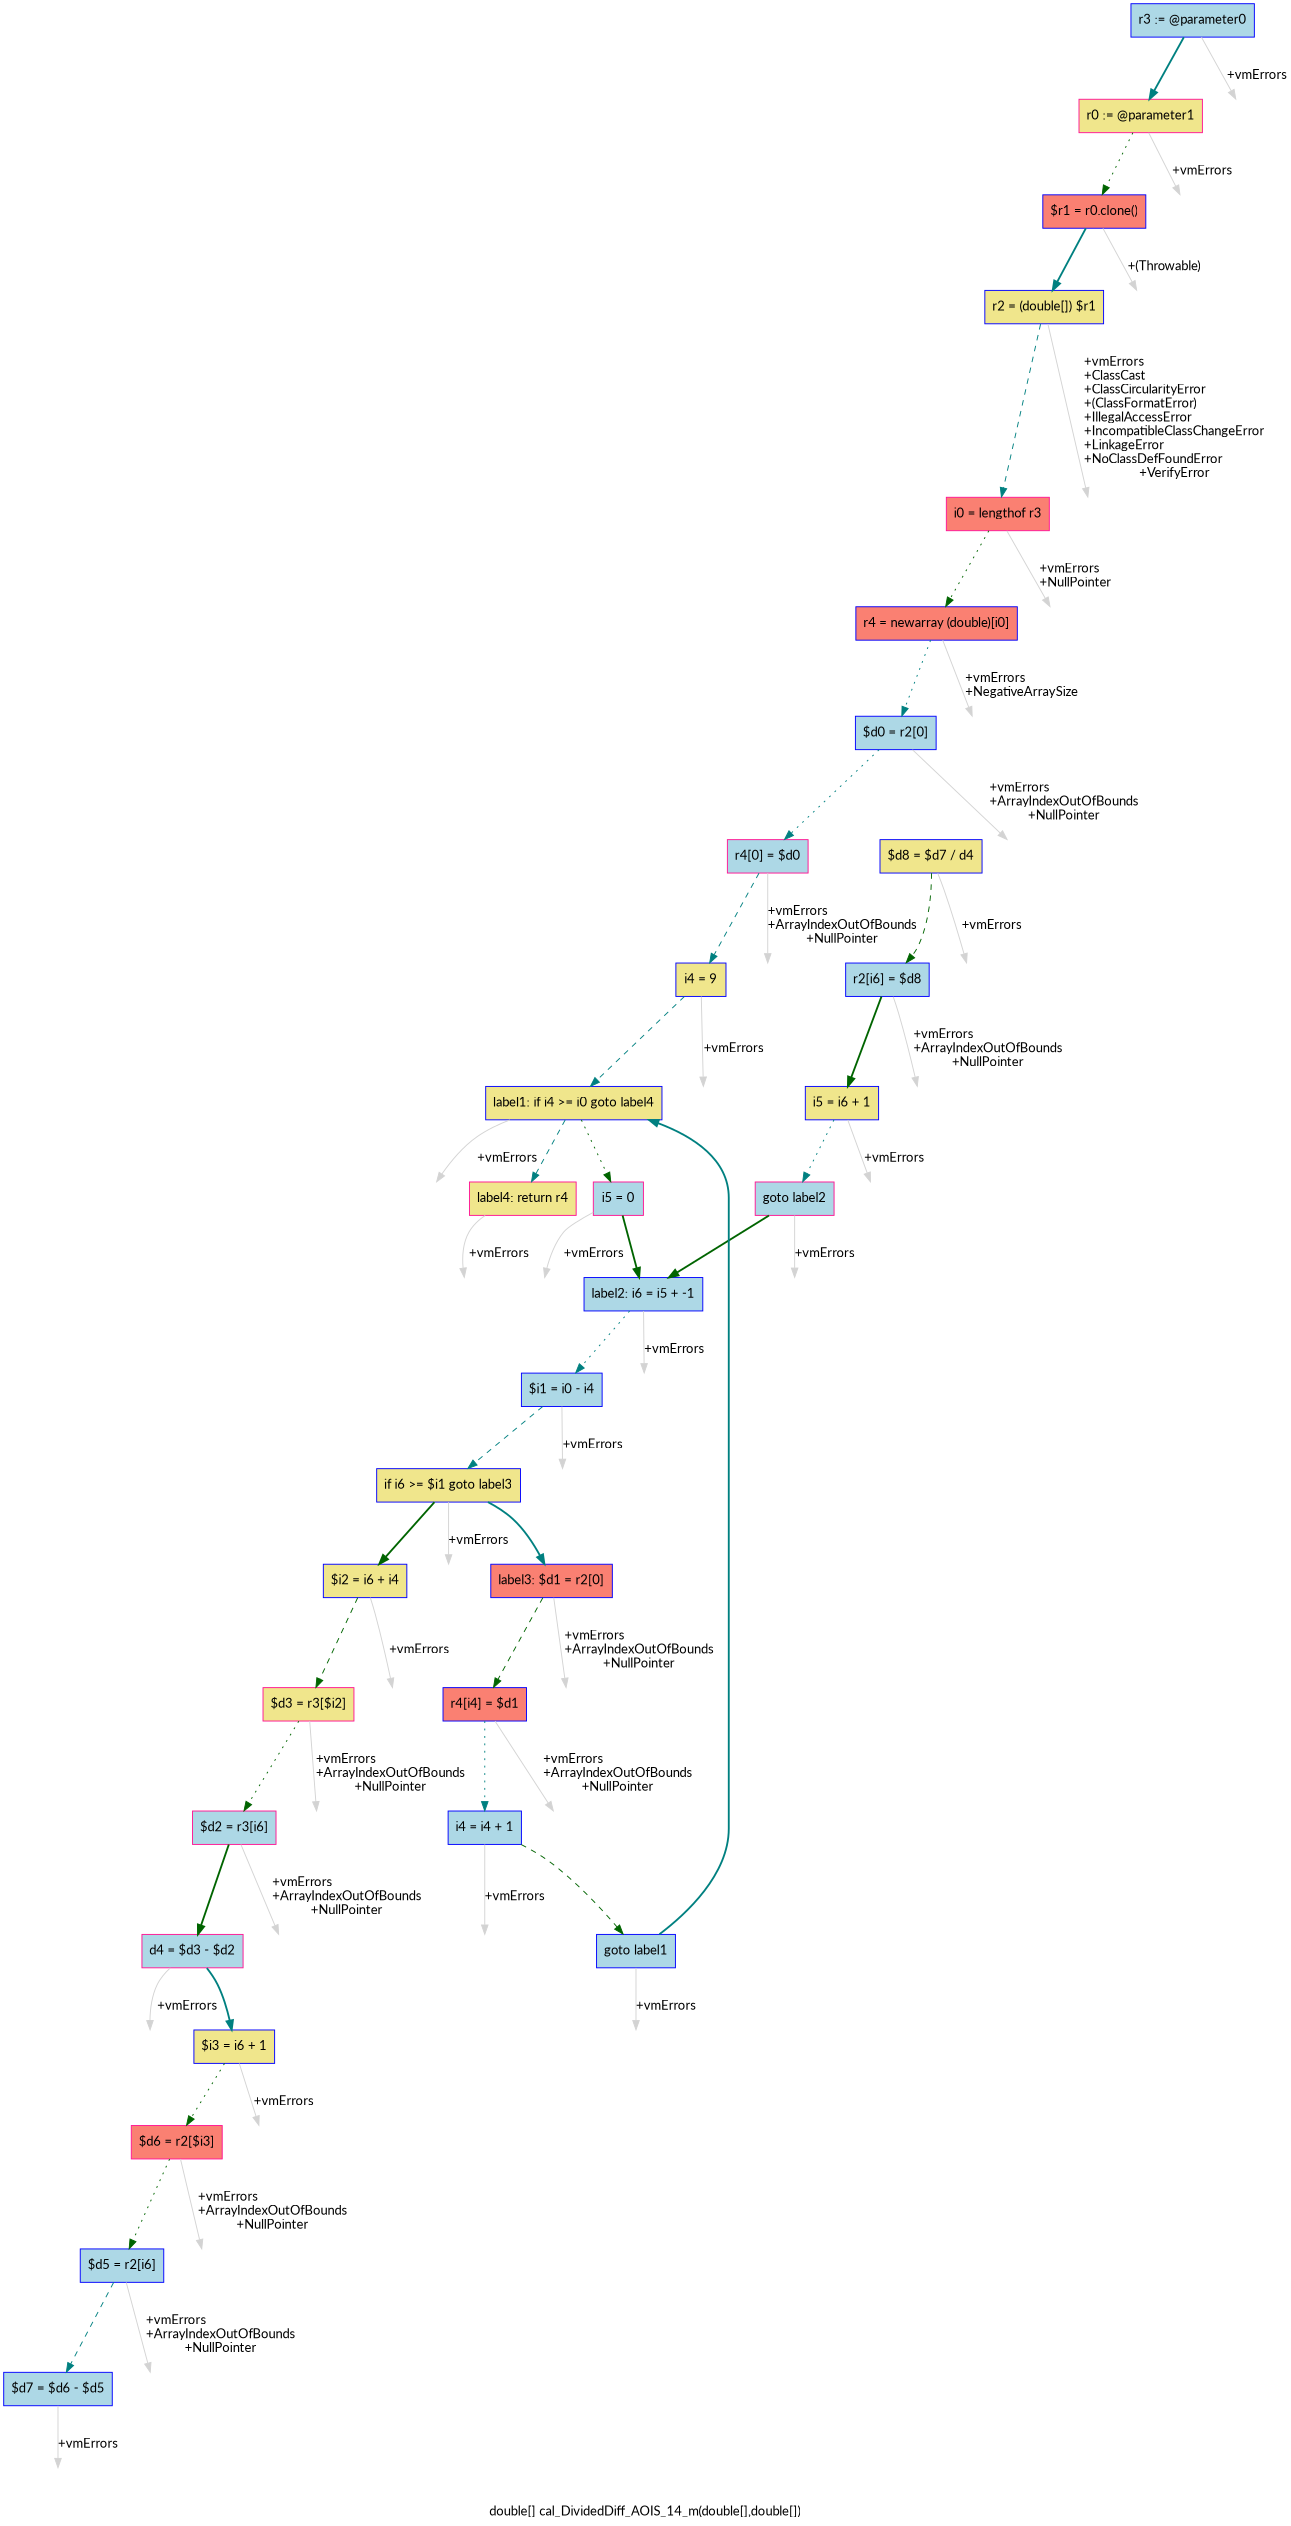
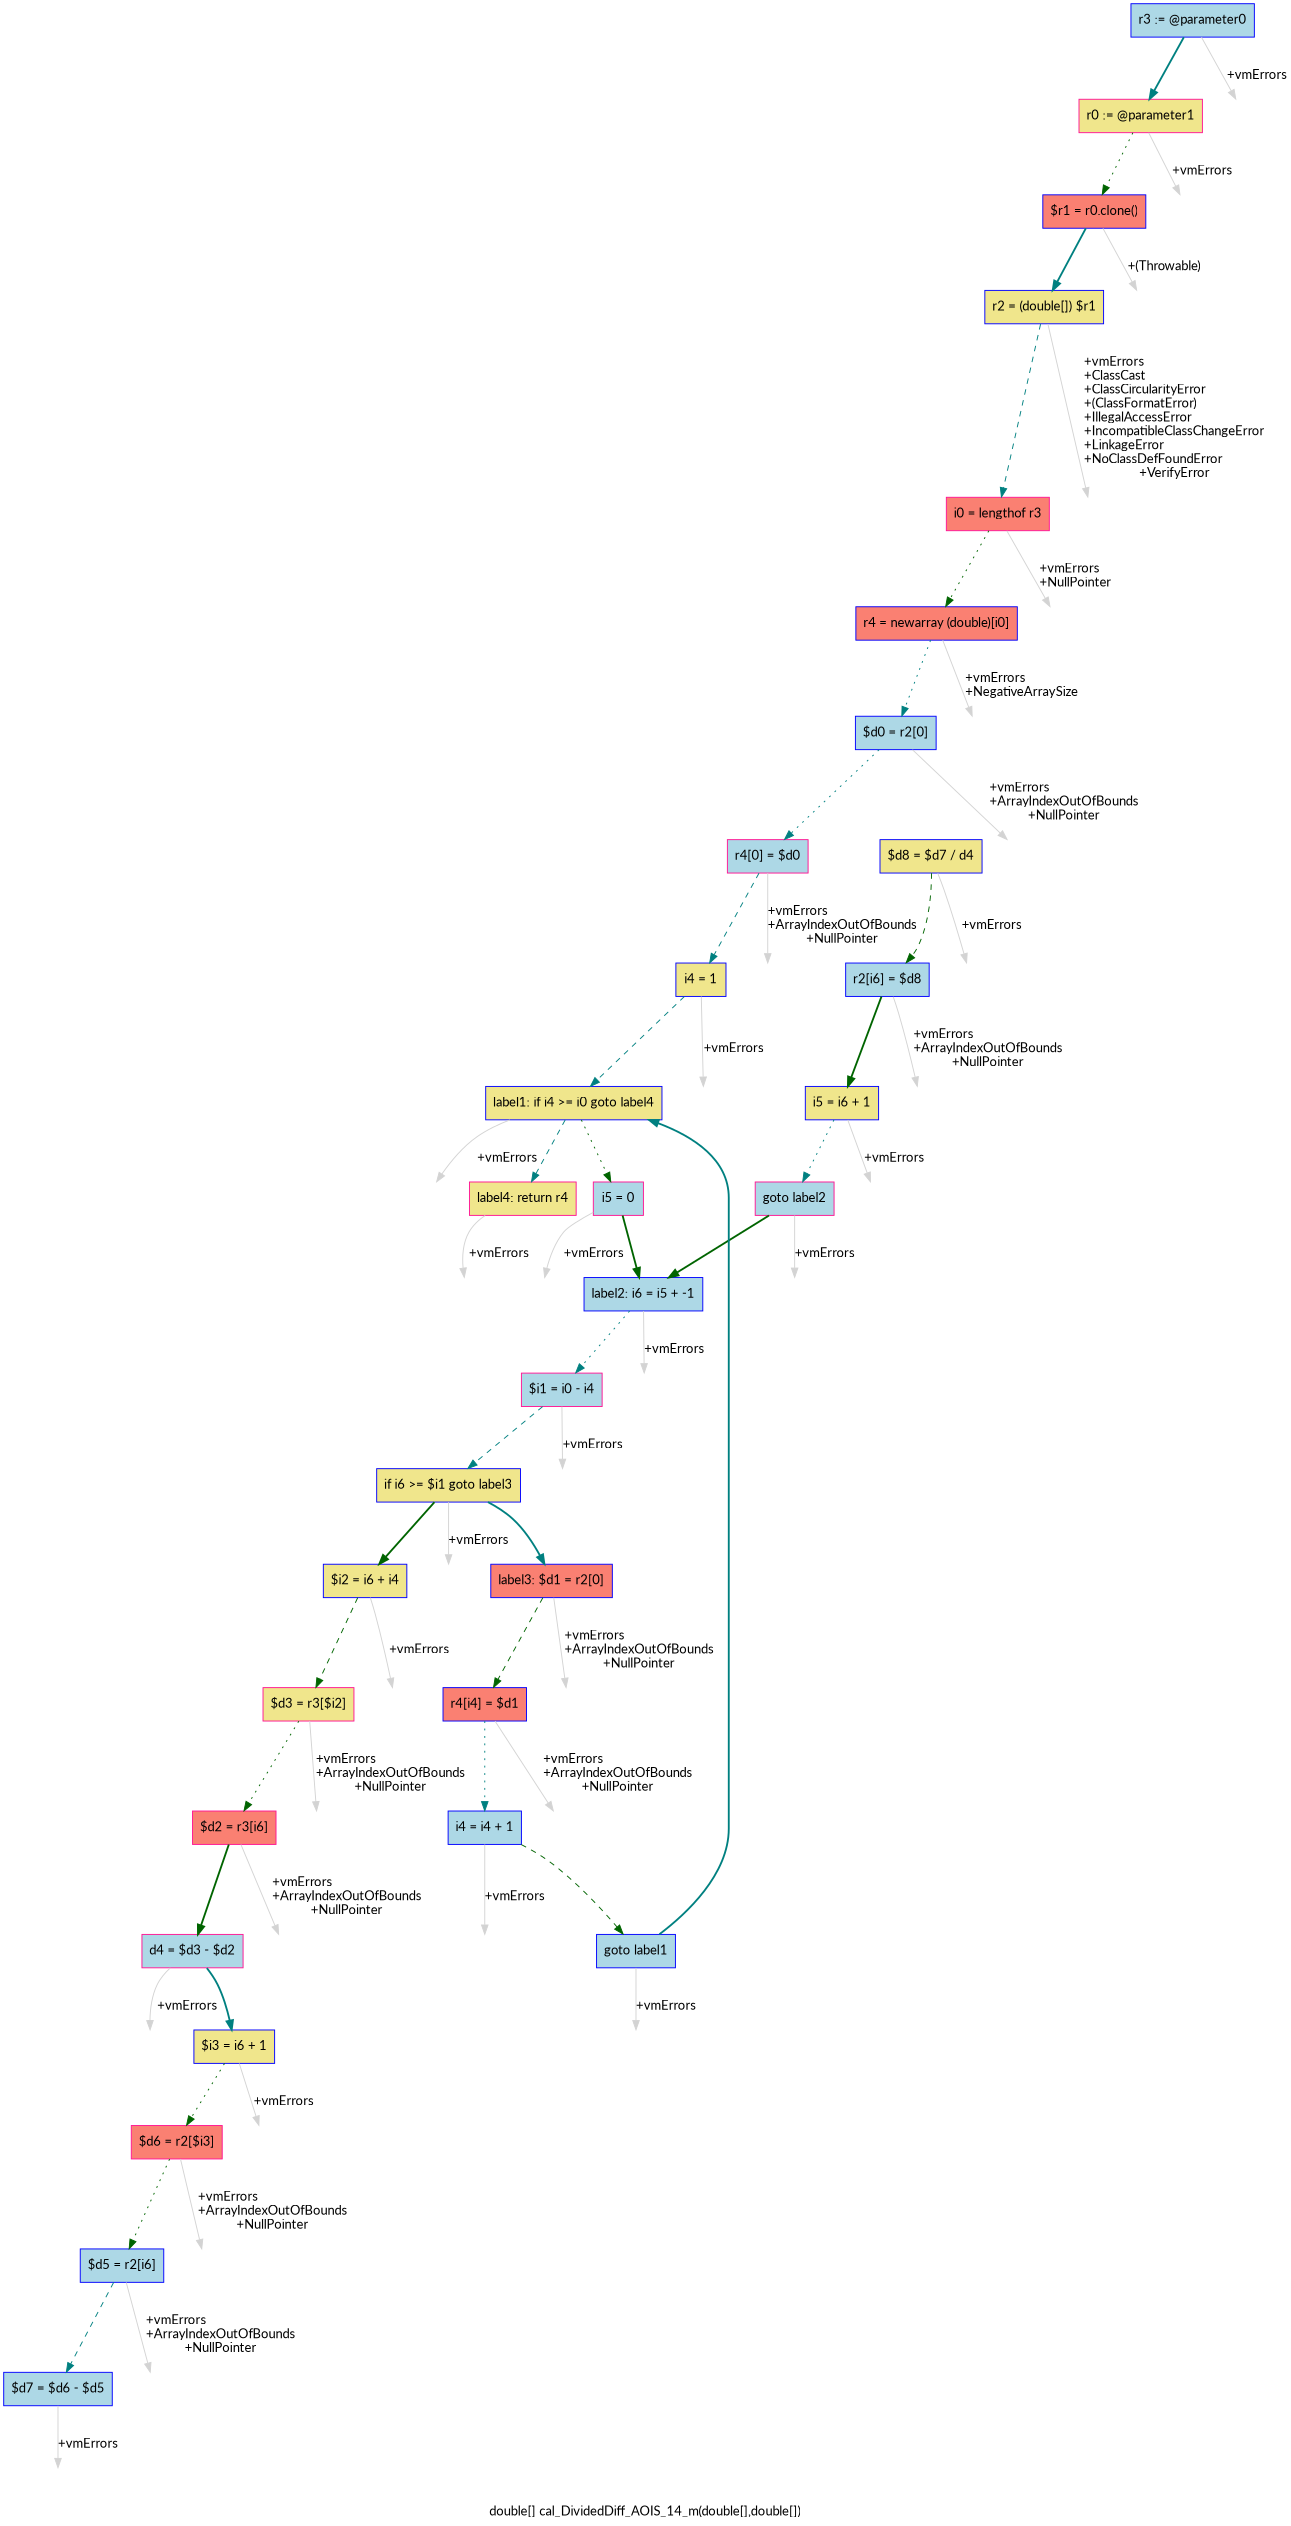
(701, 980) -> (701, 980)
(562, 1390) -> (562, 1390)
(234, 1828) -> (234, 1828)
